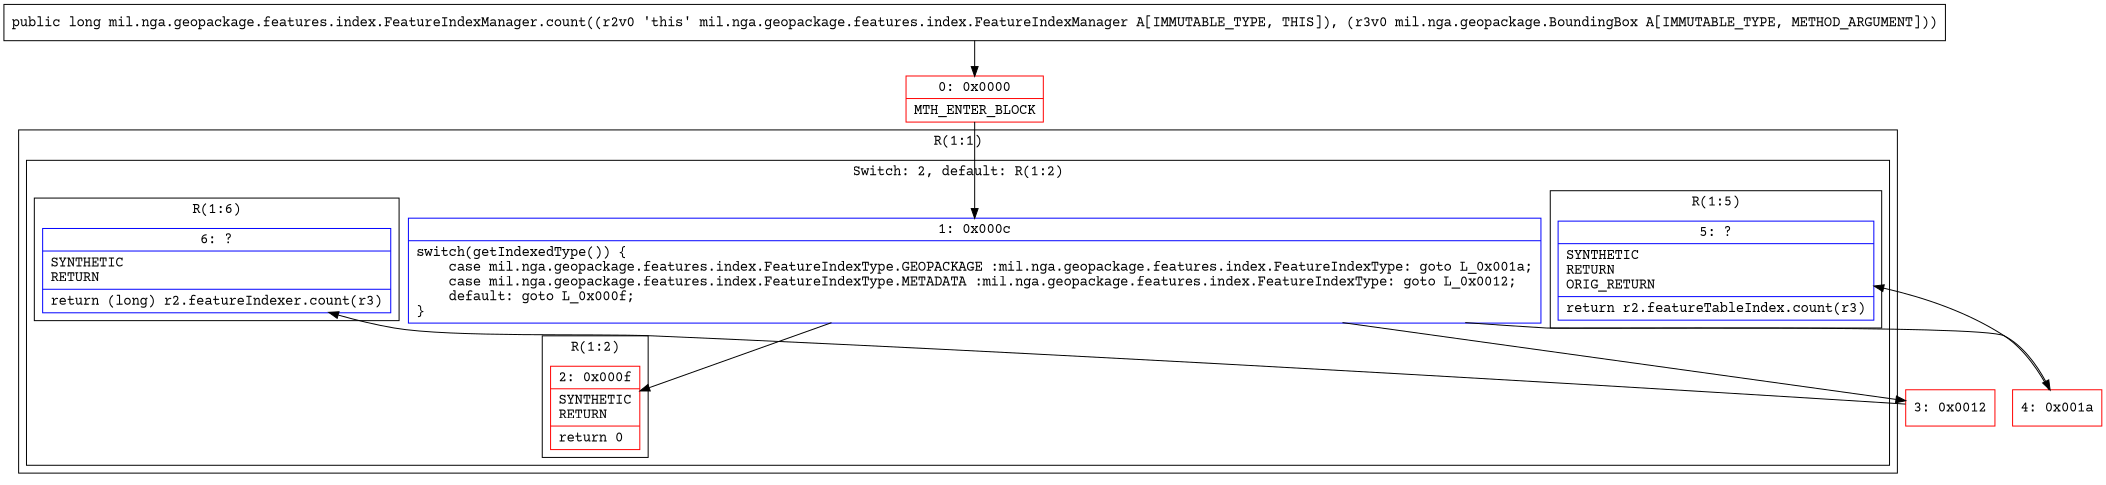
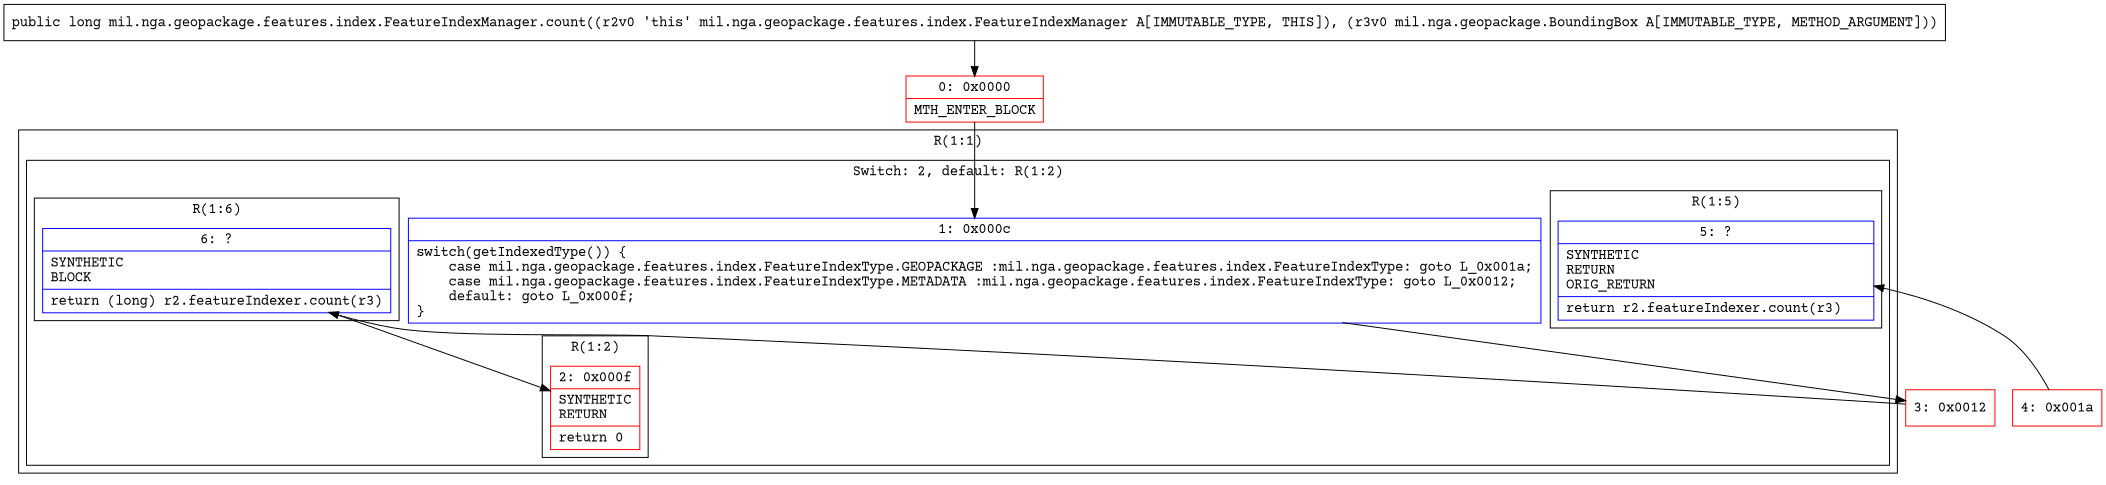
(75, 277) -> (71, 277)
(1716, 308) -> (1704, 308)
(1916, 330) -> none
(740, 355) -> (436, 350)
